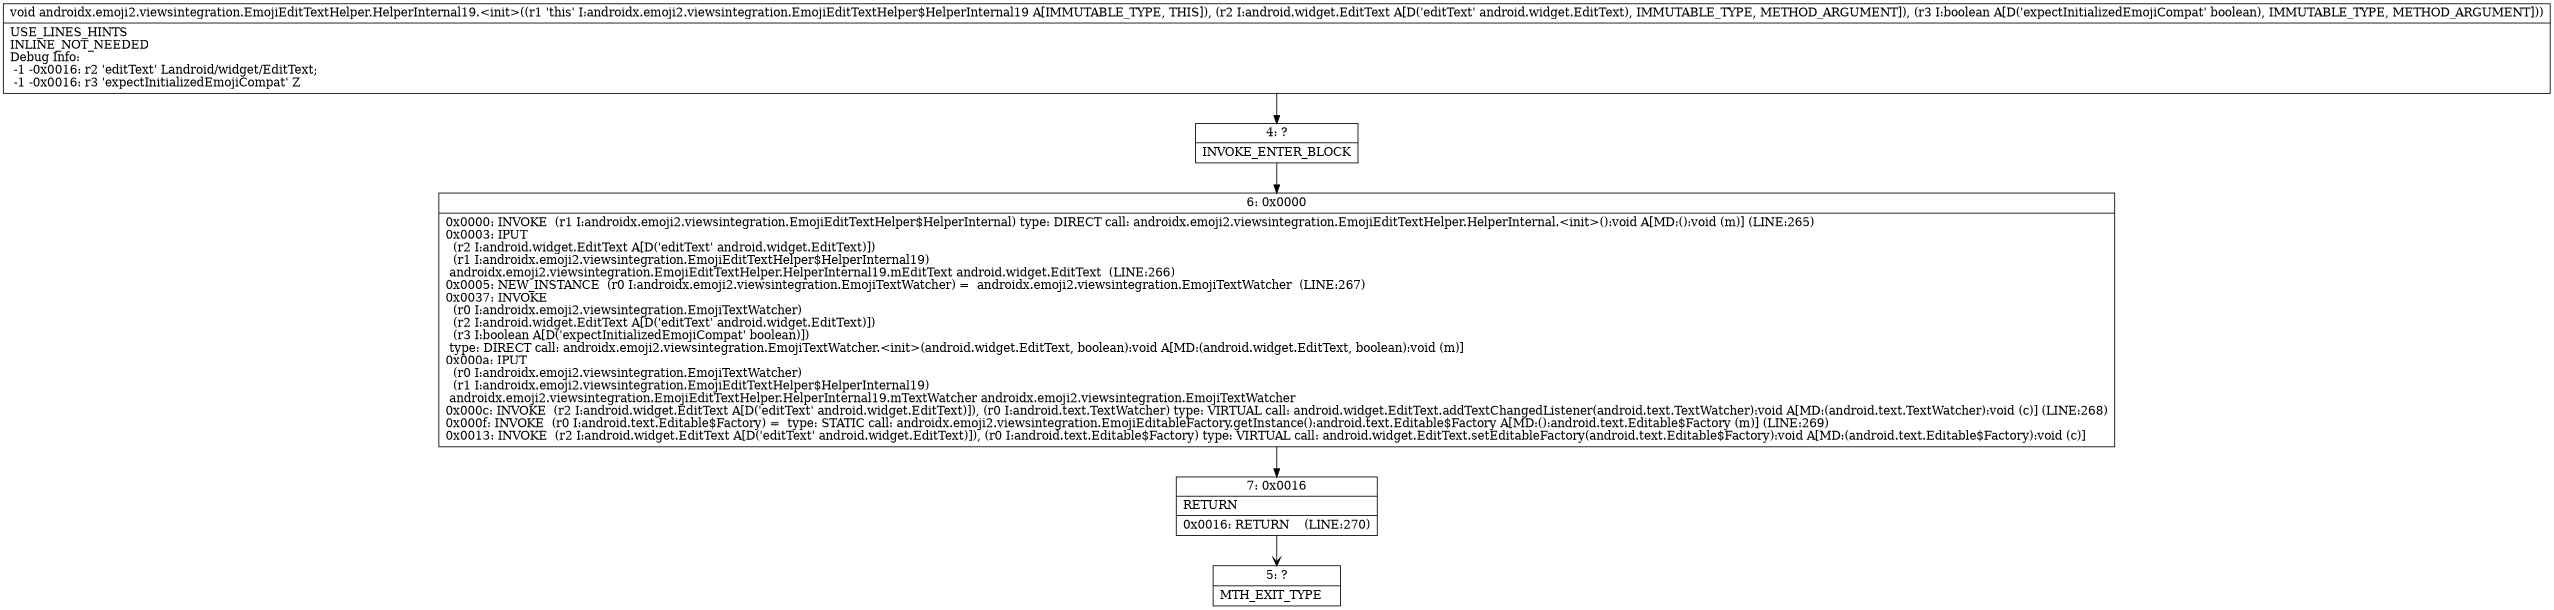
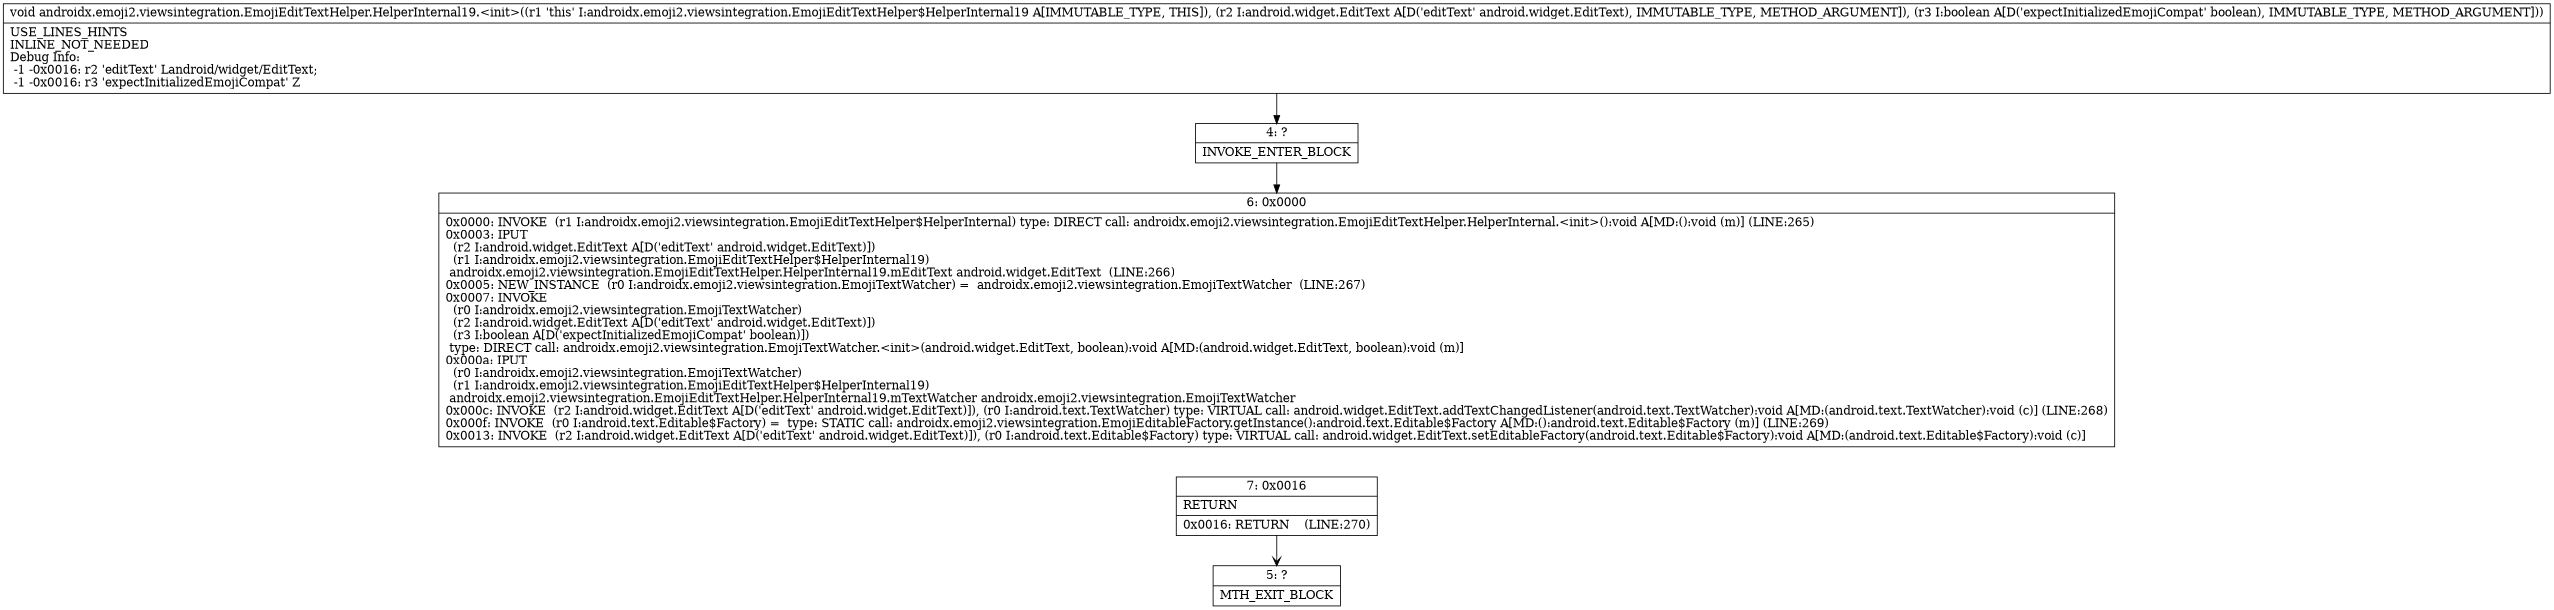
(500, 298) -> (500, 298)
(1277, 458) -> none
(1271, 595) -> (1277, 595)
